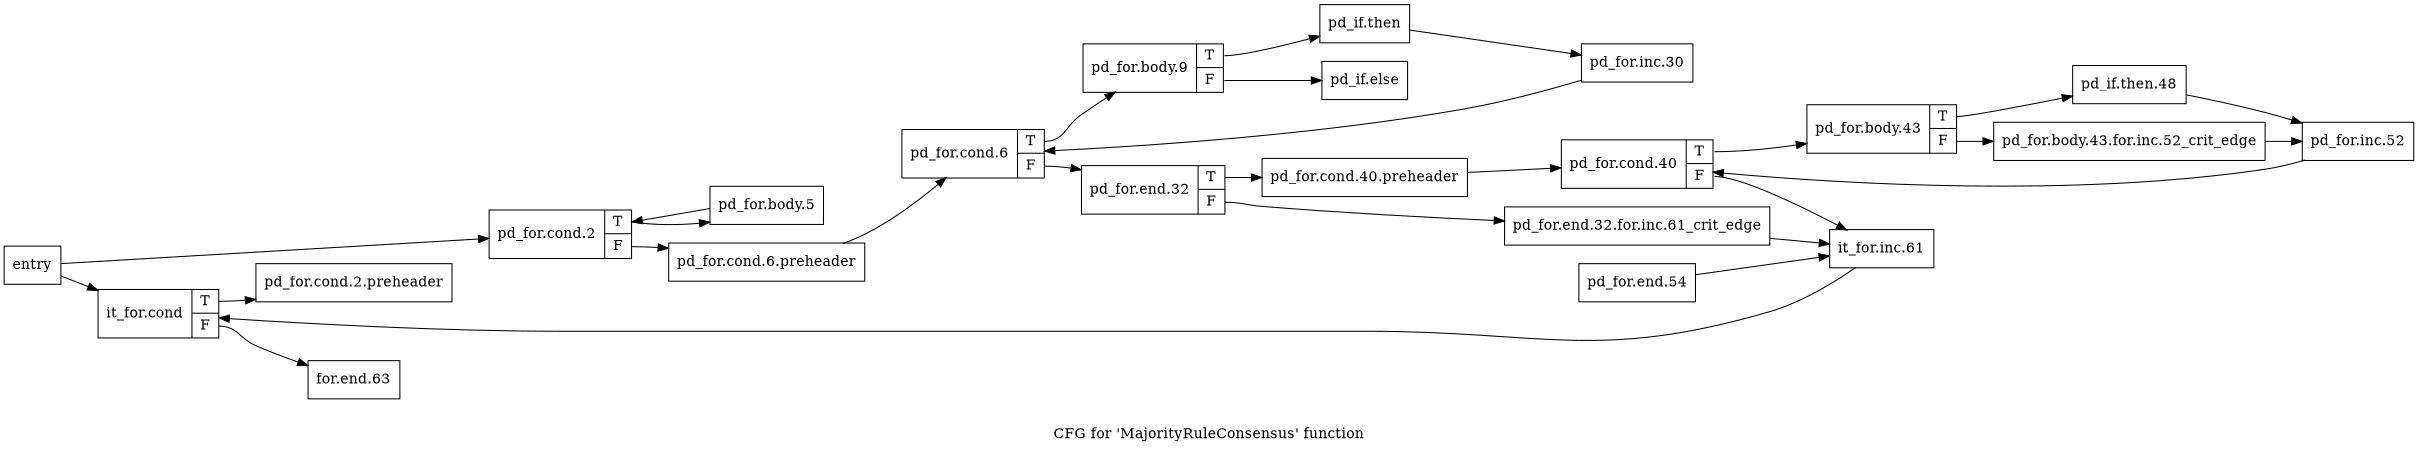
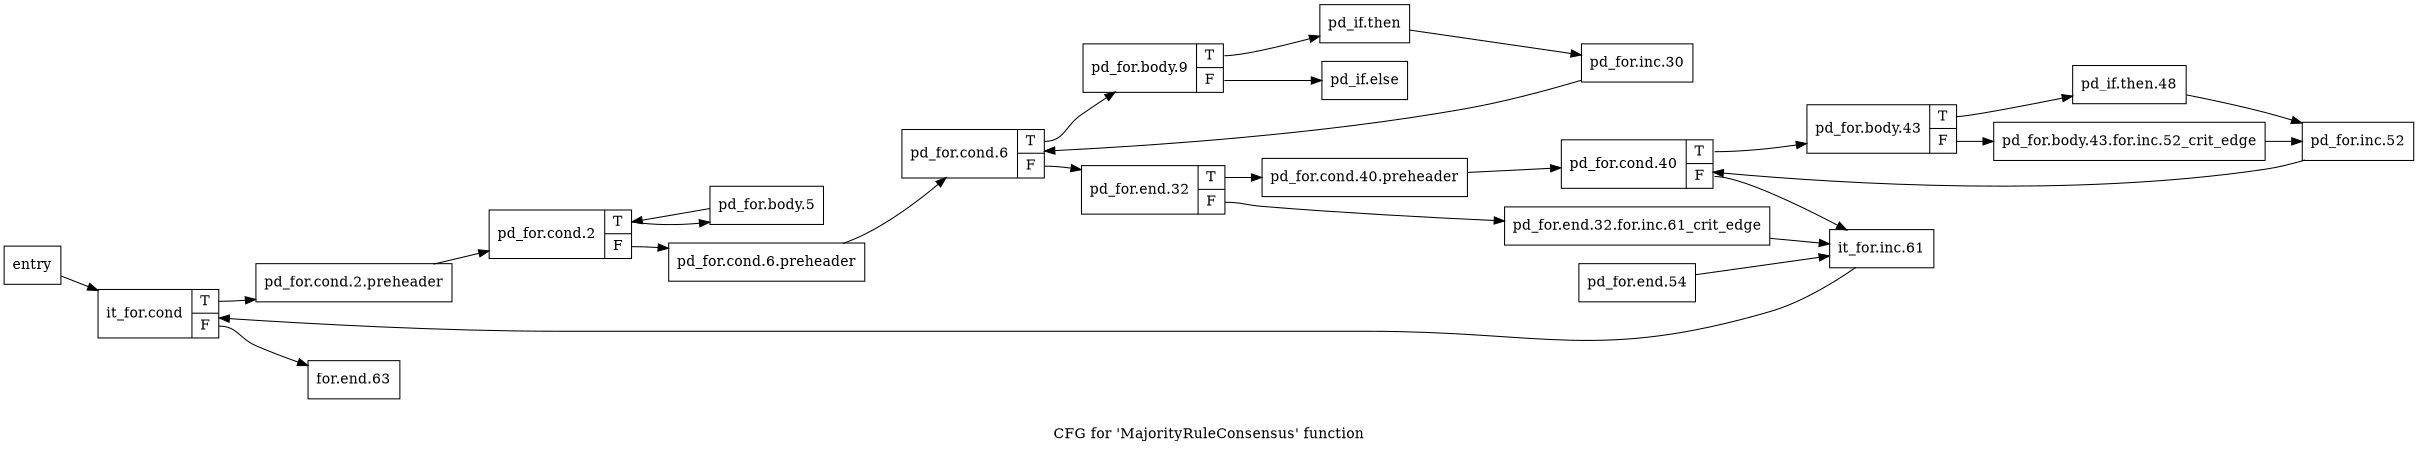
(270, 251) -> (456, 259)
